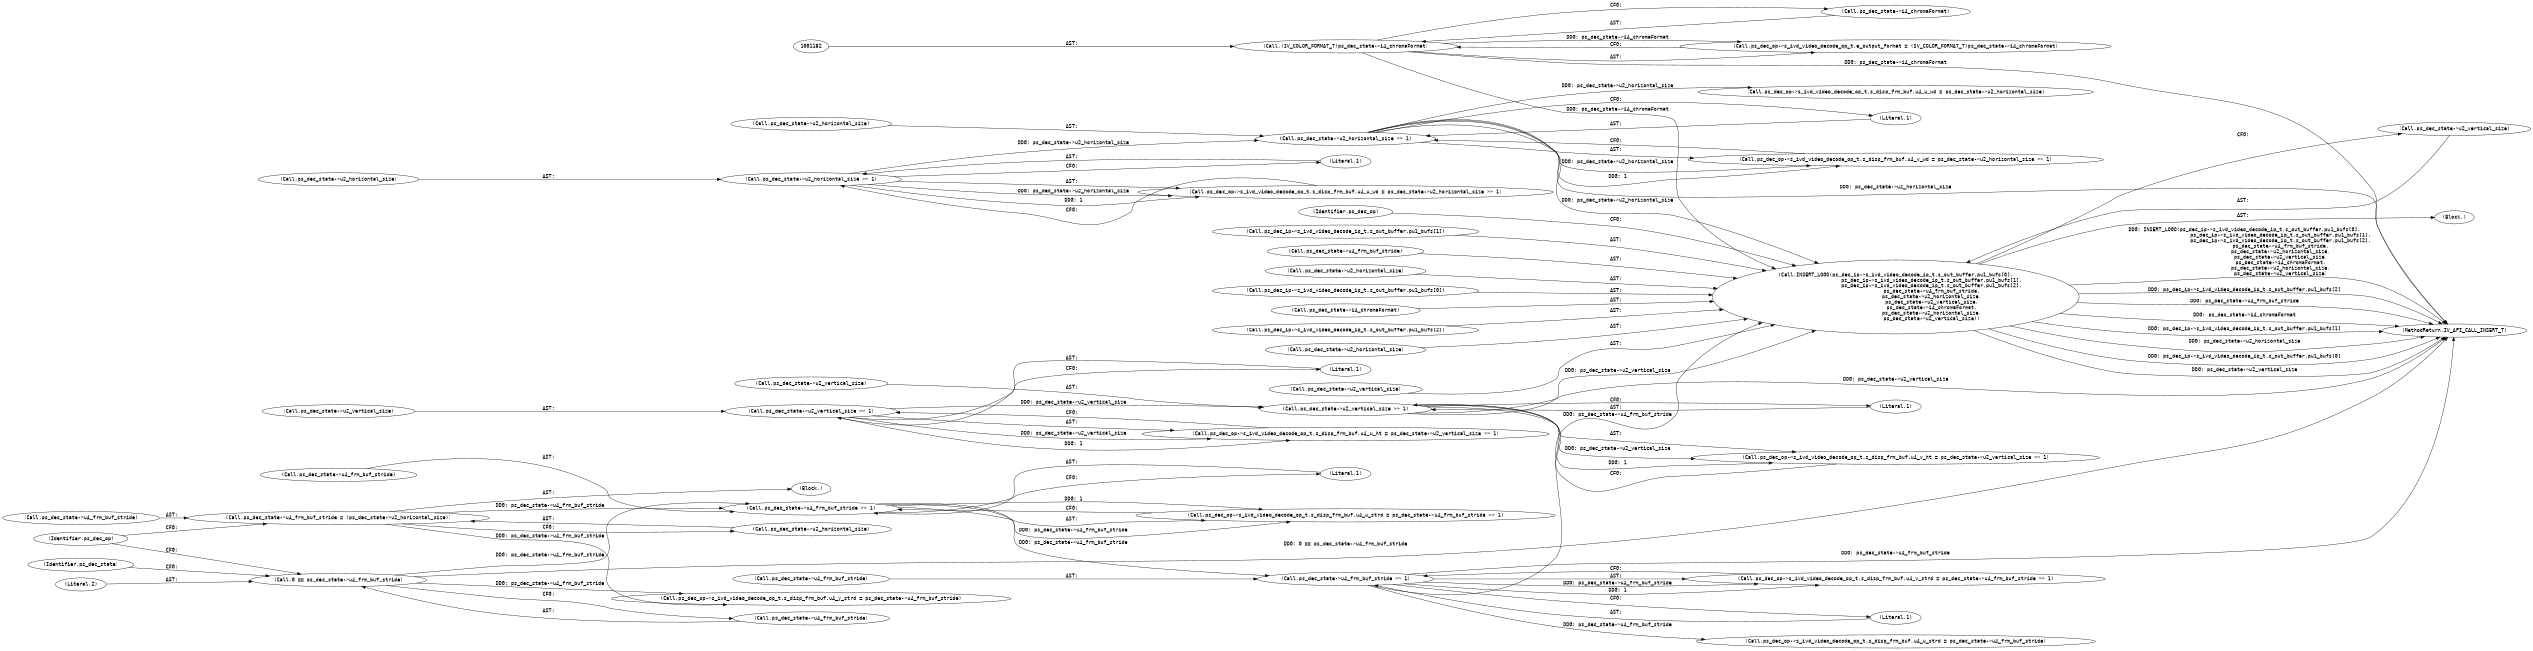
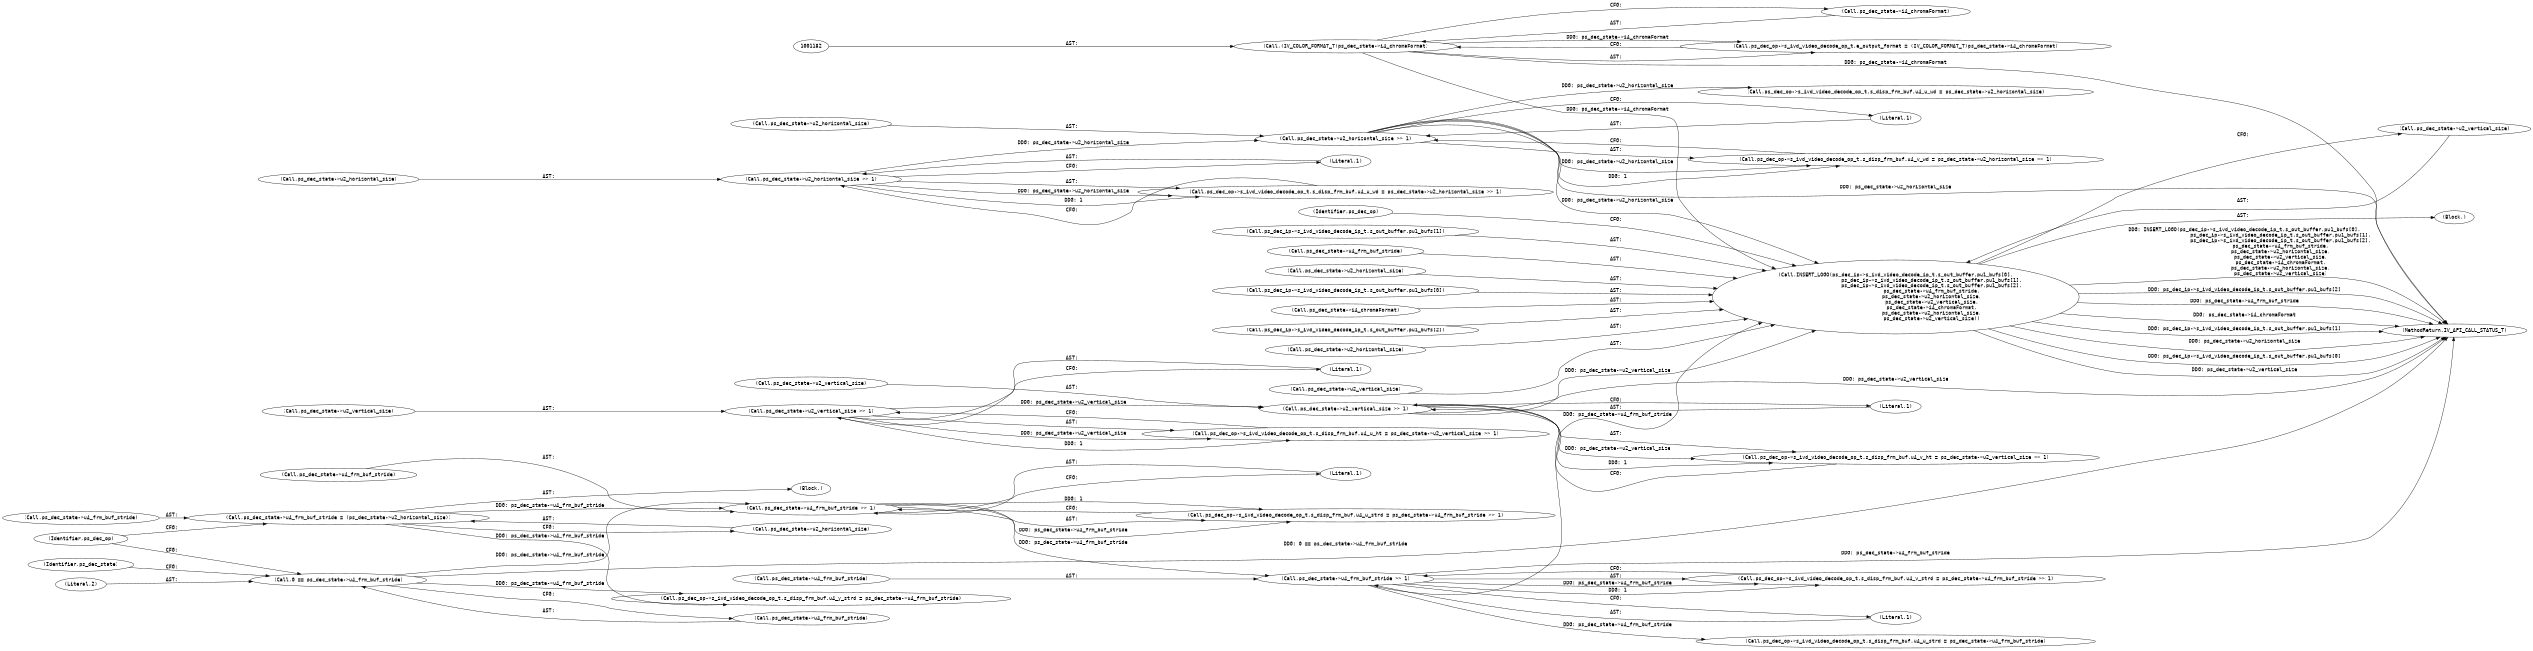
(2454, 331) -> (2454, 331)
